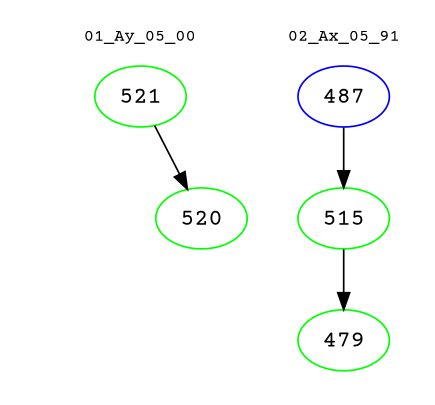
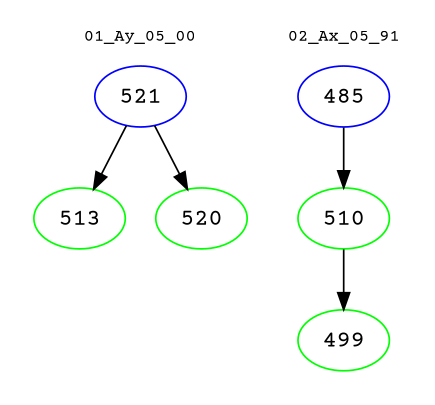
(141, 97) -> (141, 97)
(344, 97) -> (344, 97)
none -> (80, 218)
(344, 218) -> (344, 218)
(344, 340) -> (344, 340)
